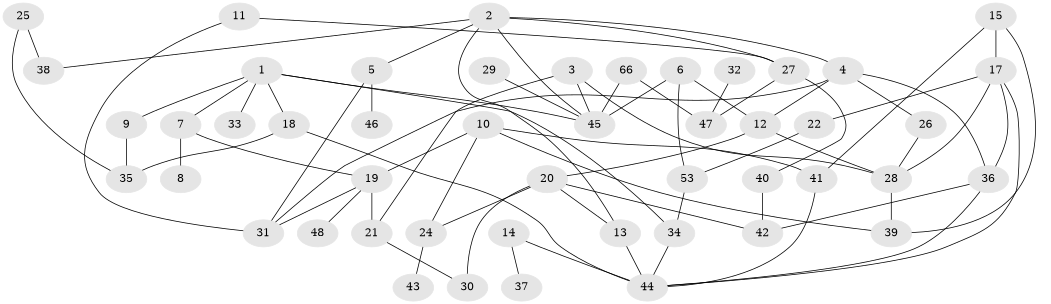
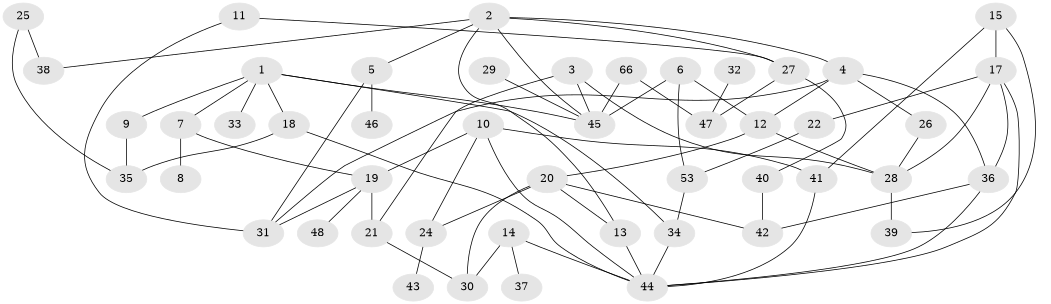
(672, 196) -> (553, 214)
none -> (488, 260)
